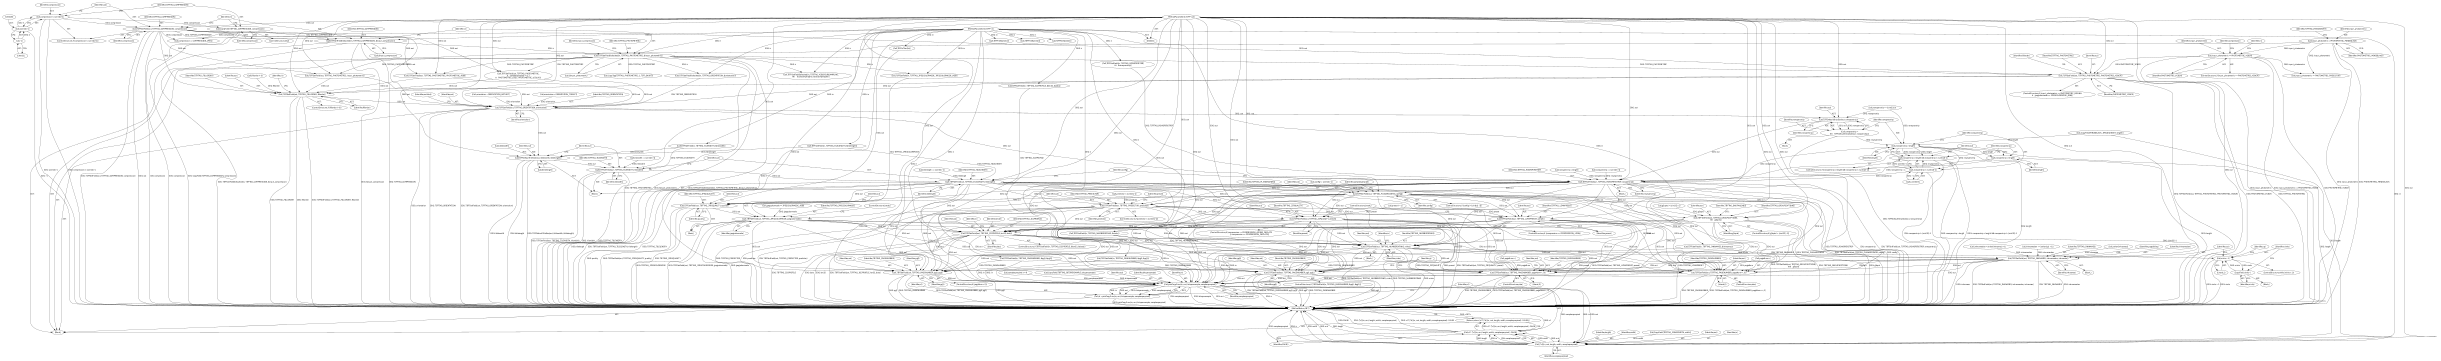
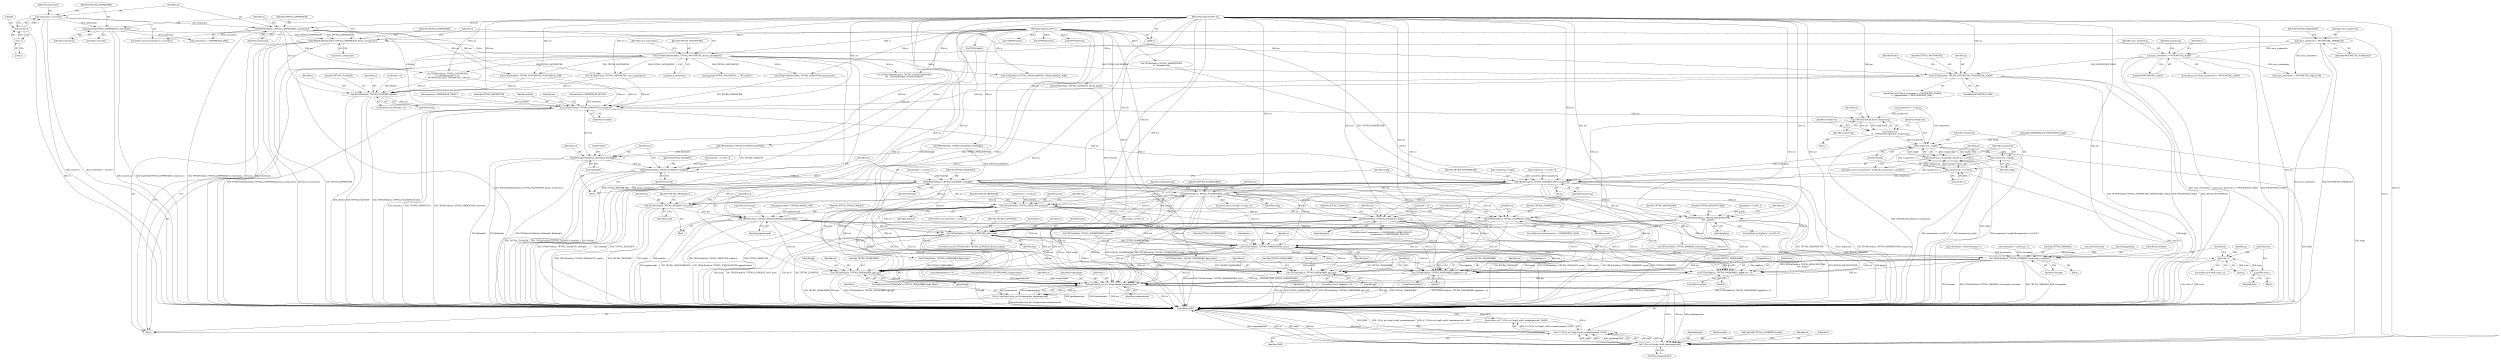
(1032, 158) -> (1110, 158)
(1222, 216) -> (1096, 210)
